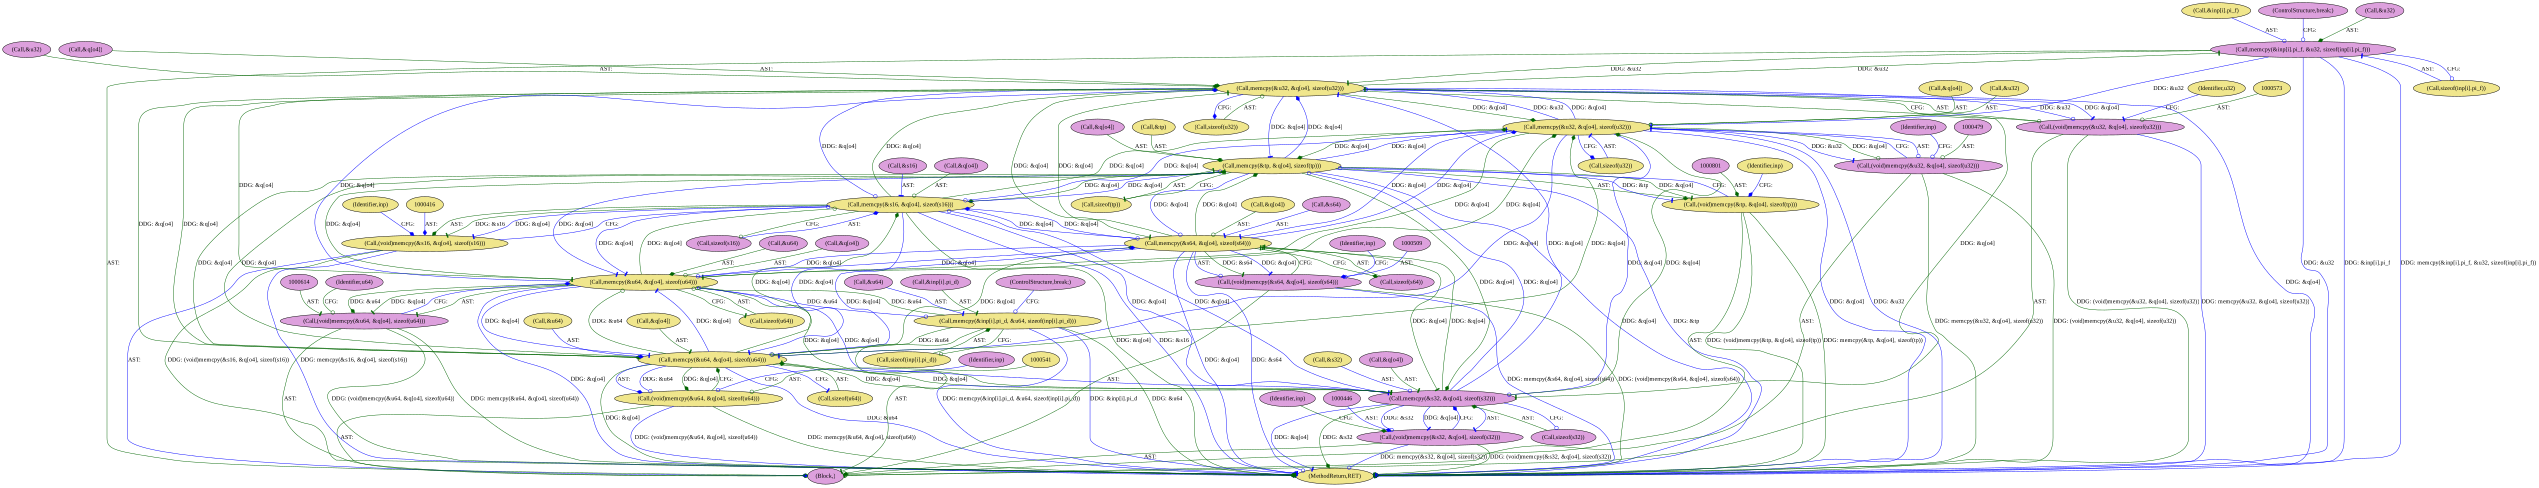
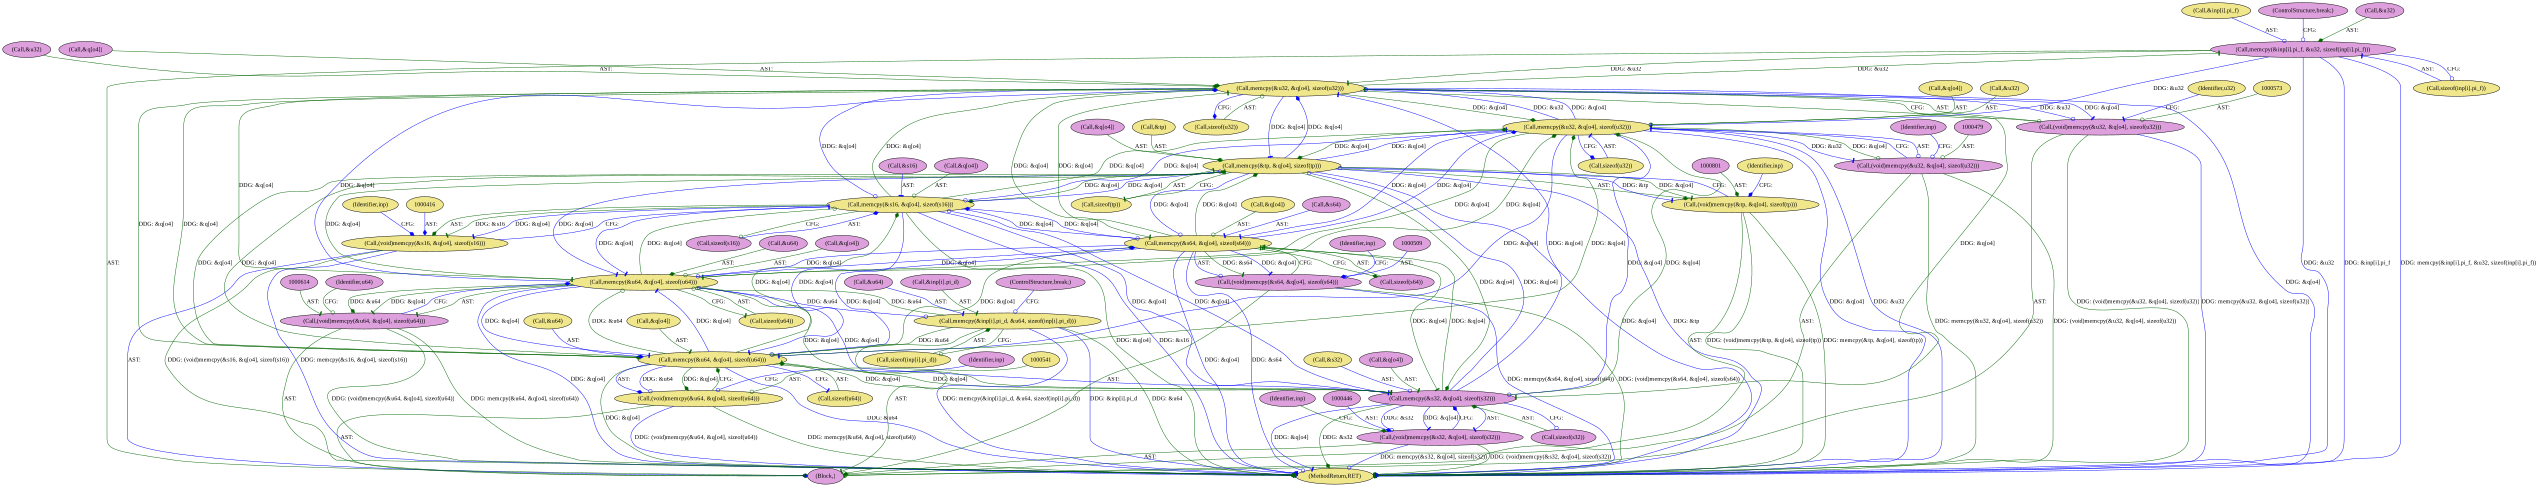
(653, 215) -> (653, 215)
